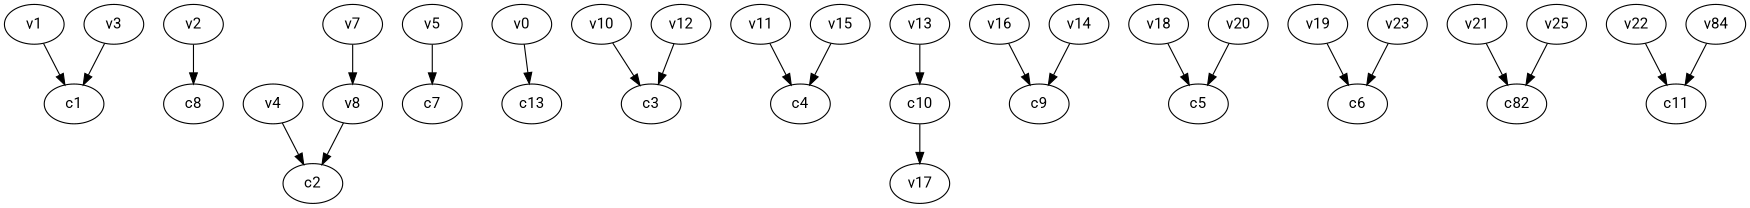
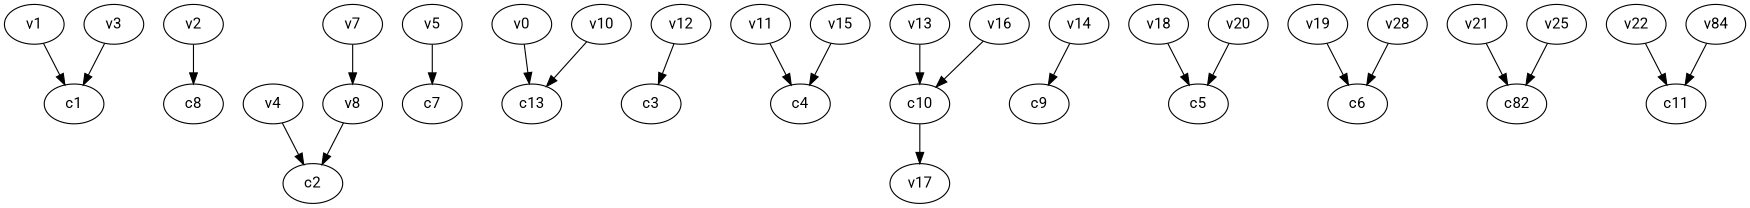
(1397, 24) -> (1397, 24)
(623, 59) -> (570, 60)
(1017, 59) -> (964, 60)
